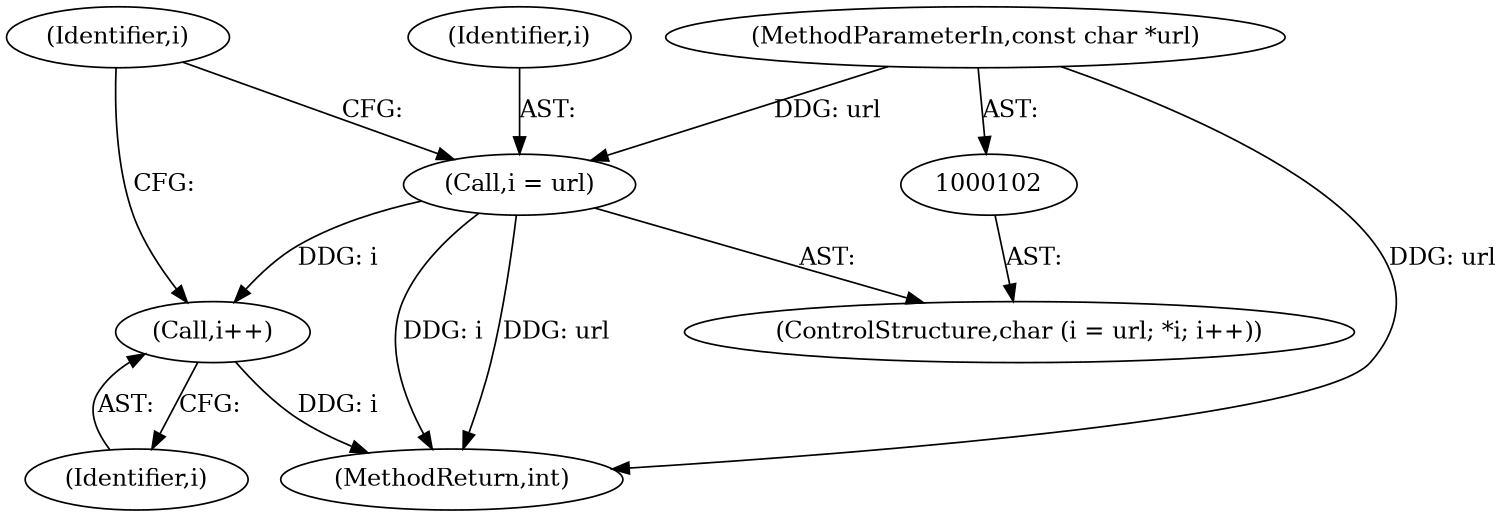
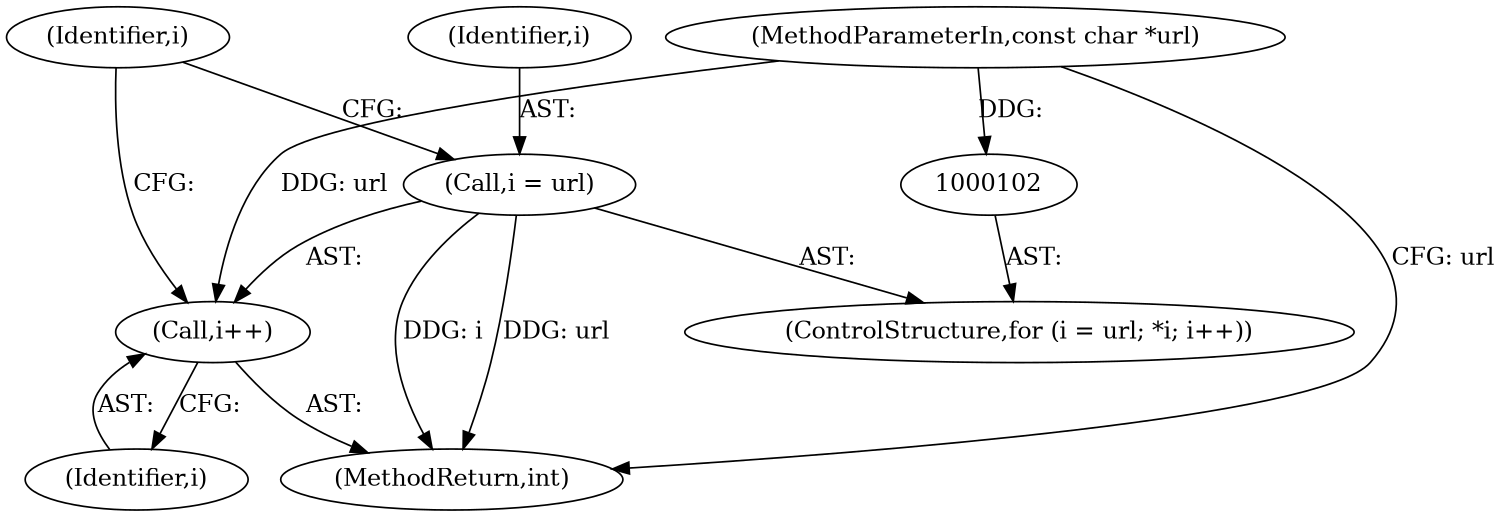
(748, 111) -> (454, 107)
(1014, 111) -> (1014, 111)
(338, 258) -> (338, 258)
(1443, 258) -> (1443, 258)
(1019, 332) -> (1019, 332)
(338, 406) -> (338, 406)
